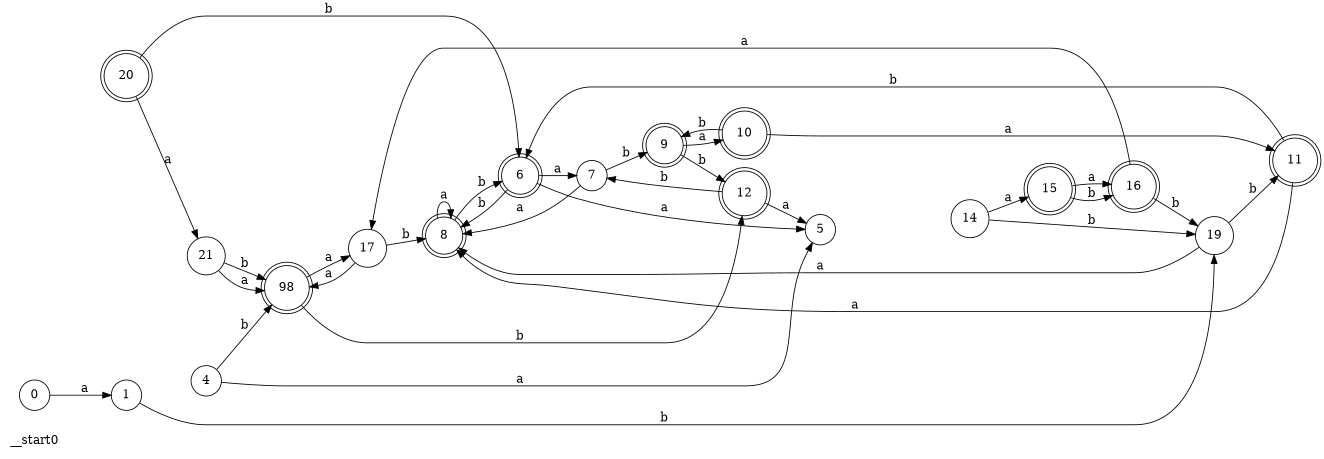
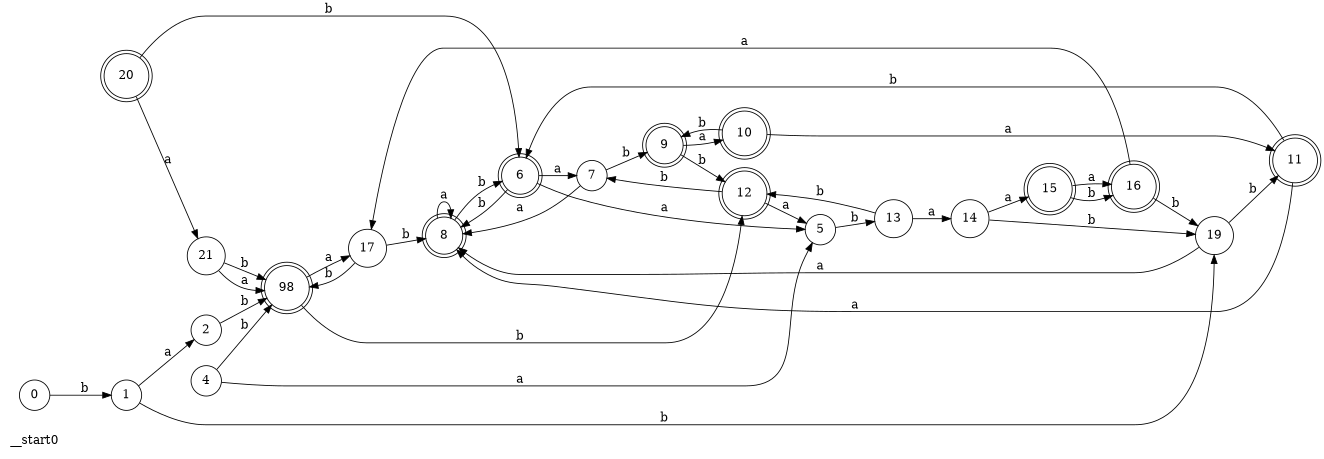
none -> (894, 219)
(329, 274) -> (329, 274)
none -> (206, 330)
(85, 389) -> (85, 389)
